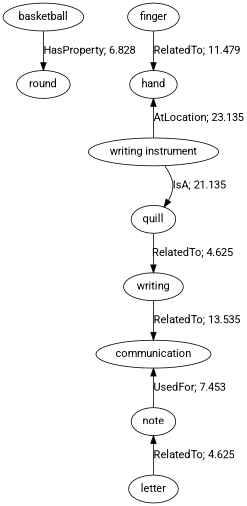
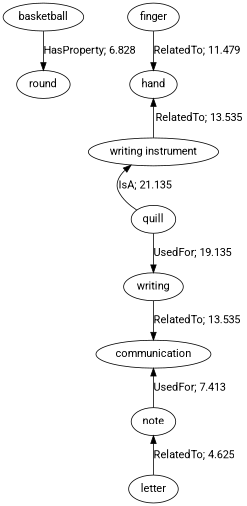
(199, 118) -> (199, 118)
(173, 183) -> (119, 193)
(193, 253) -> (193, 253)
(190, 388) -> (190, 388)
